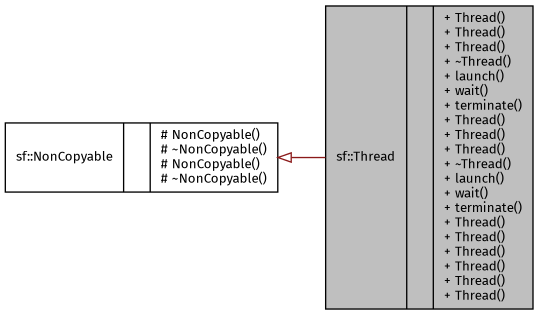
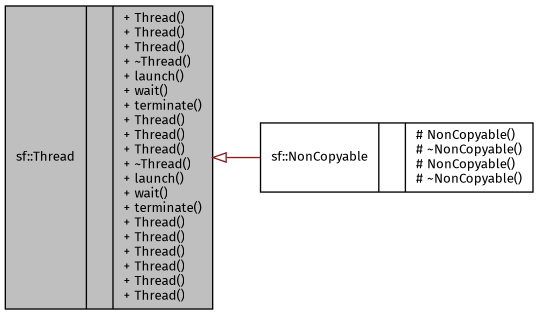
(308, 158) -> (243, 158)
